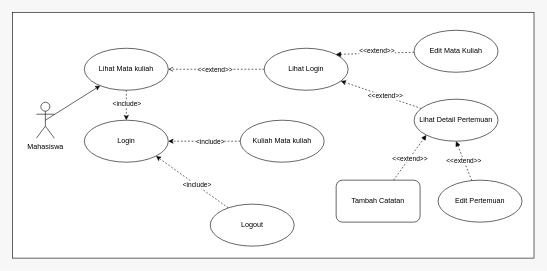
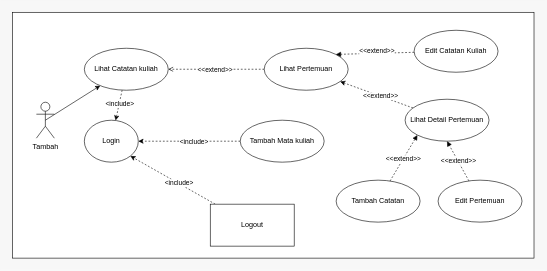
(456, 51) -> (456, 51)
(126, 69) -> (126, 69)
(306, 69) -> (306, 69)
(456, 120) -> (447, 120)
(126, 141) -> (111, 141)
(282, 141) -> (282, 141)
(46, 147) -> (46, 147)
(378, 201) -> (378, 201)
(252, 225) -> (252, 225)
